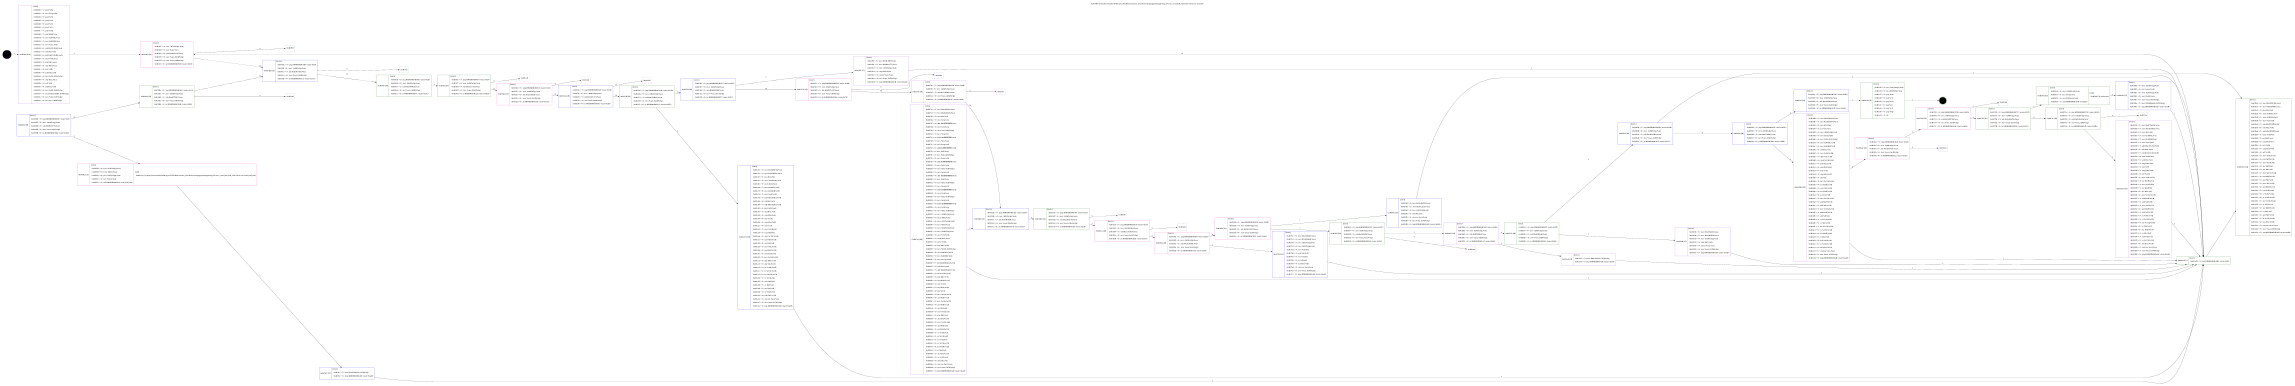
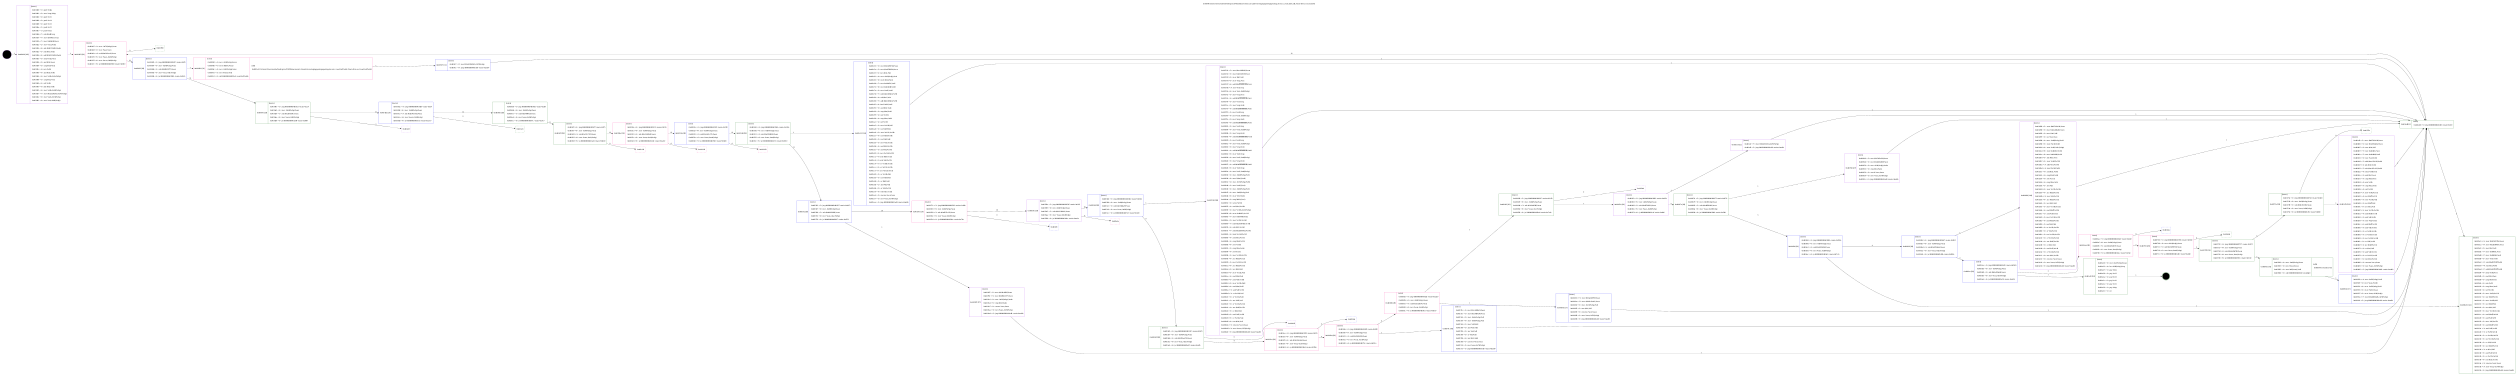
(228, 63) -> (129, 61)
(1857, 164) -> (2055, 273)
(969, 229) -> (1174, 203)
